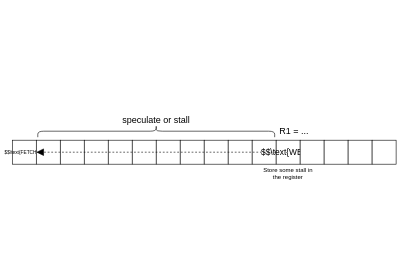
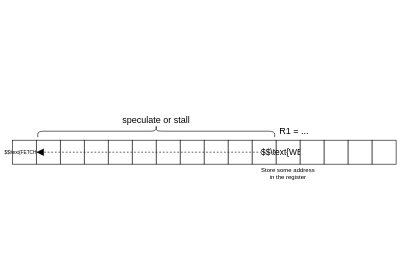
(288, 173) -> (288, 173)
